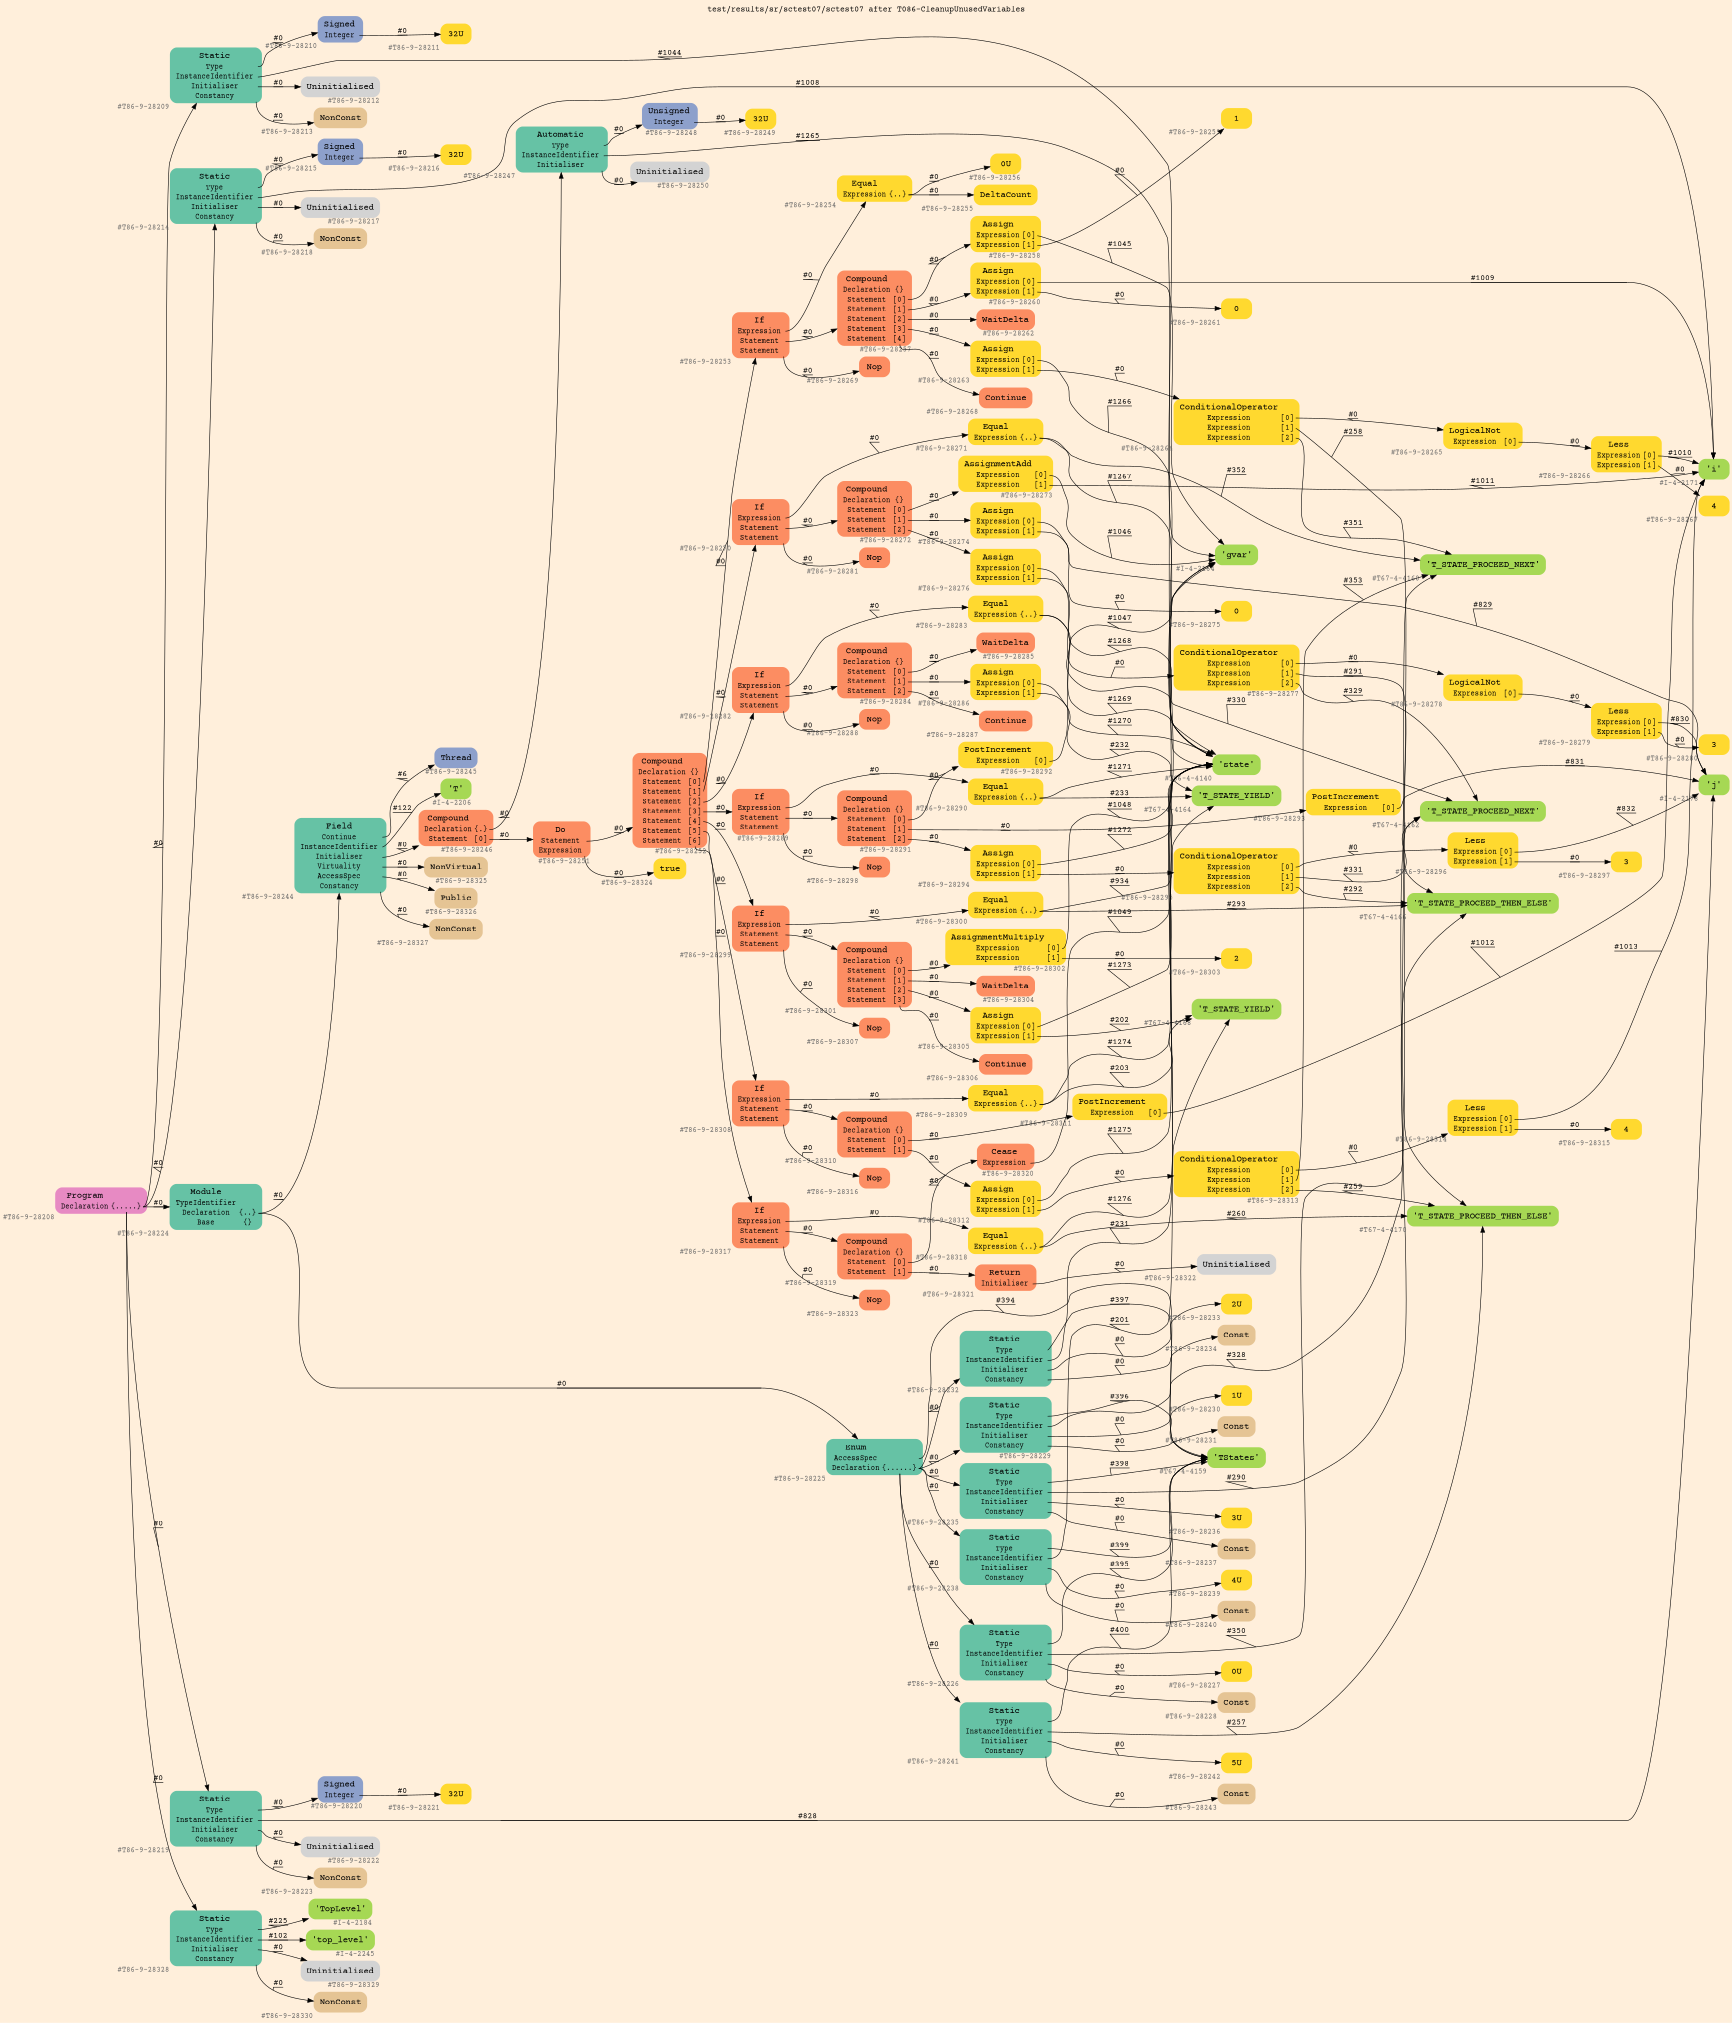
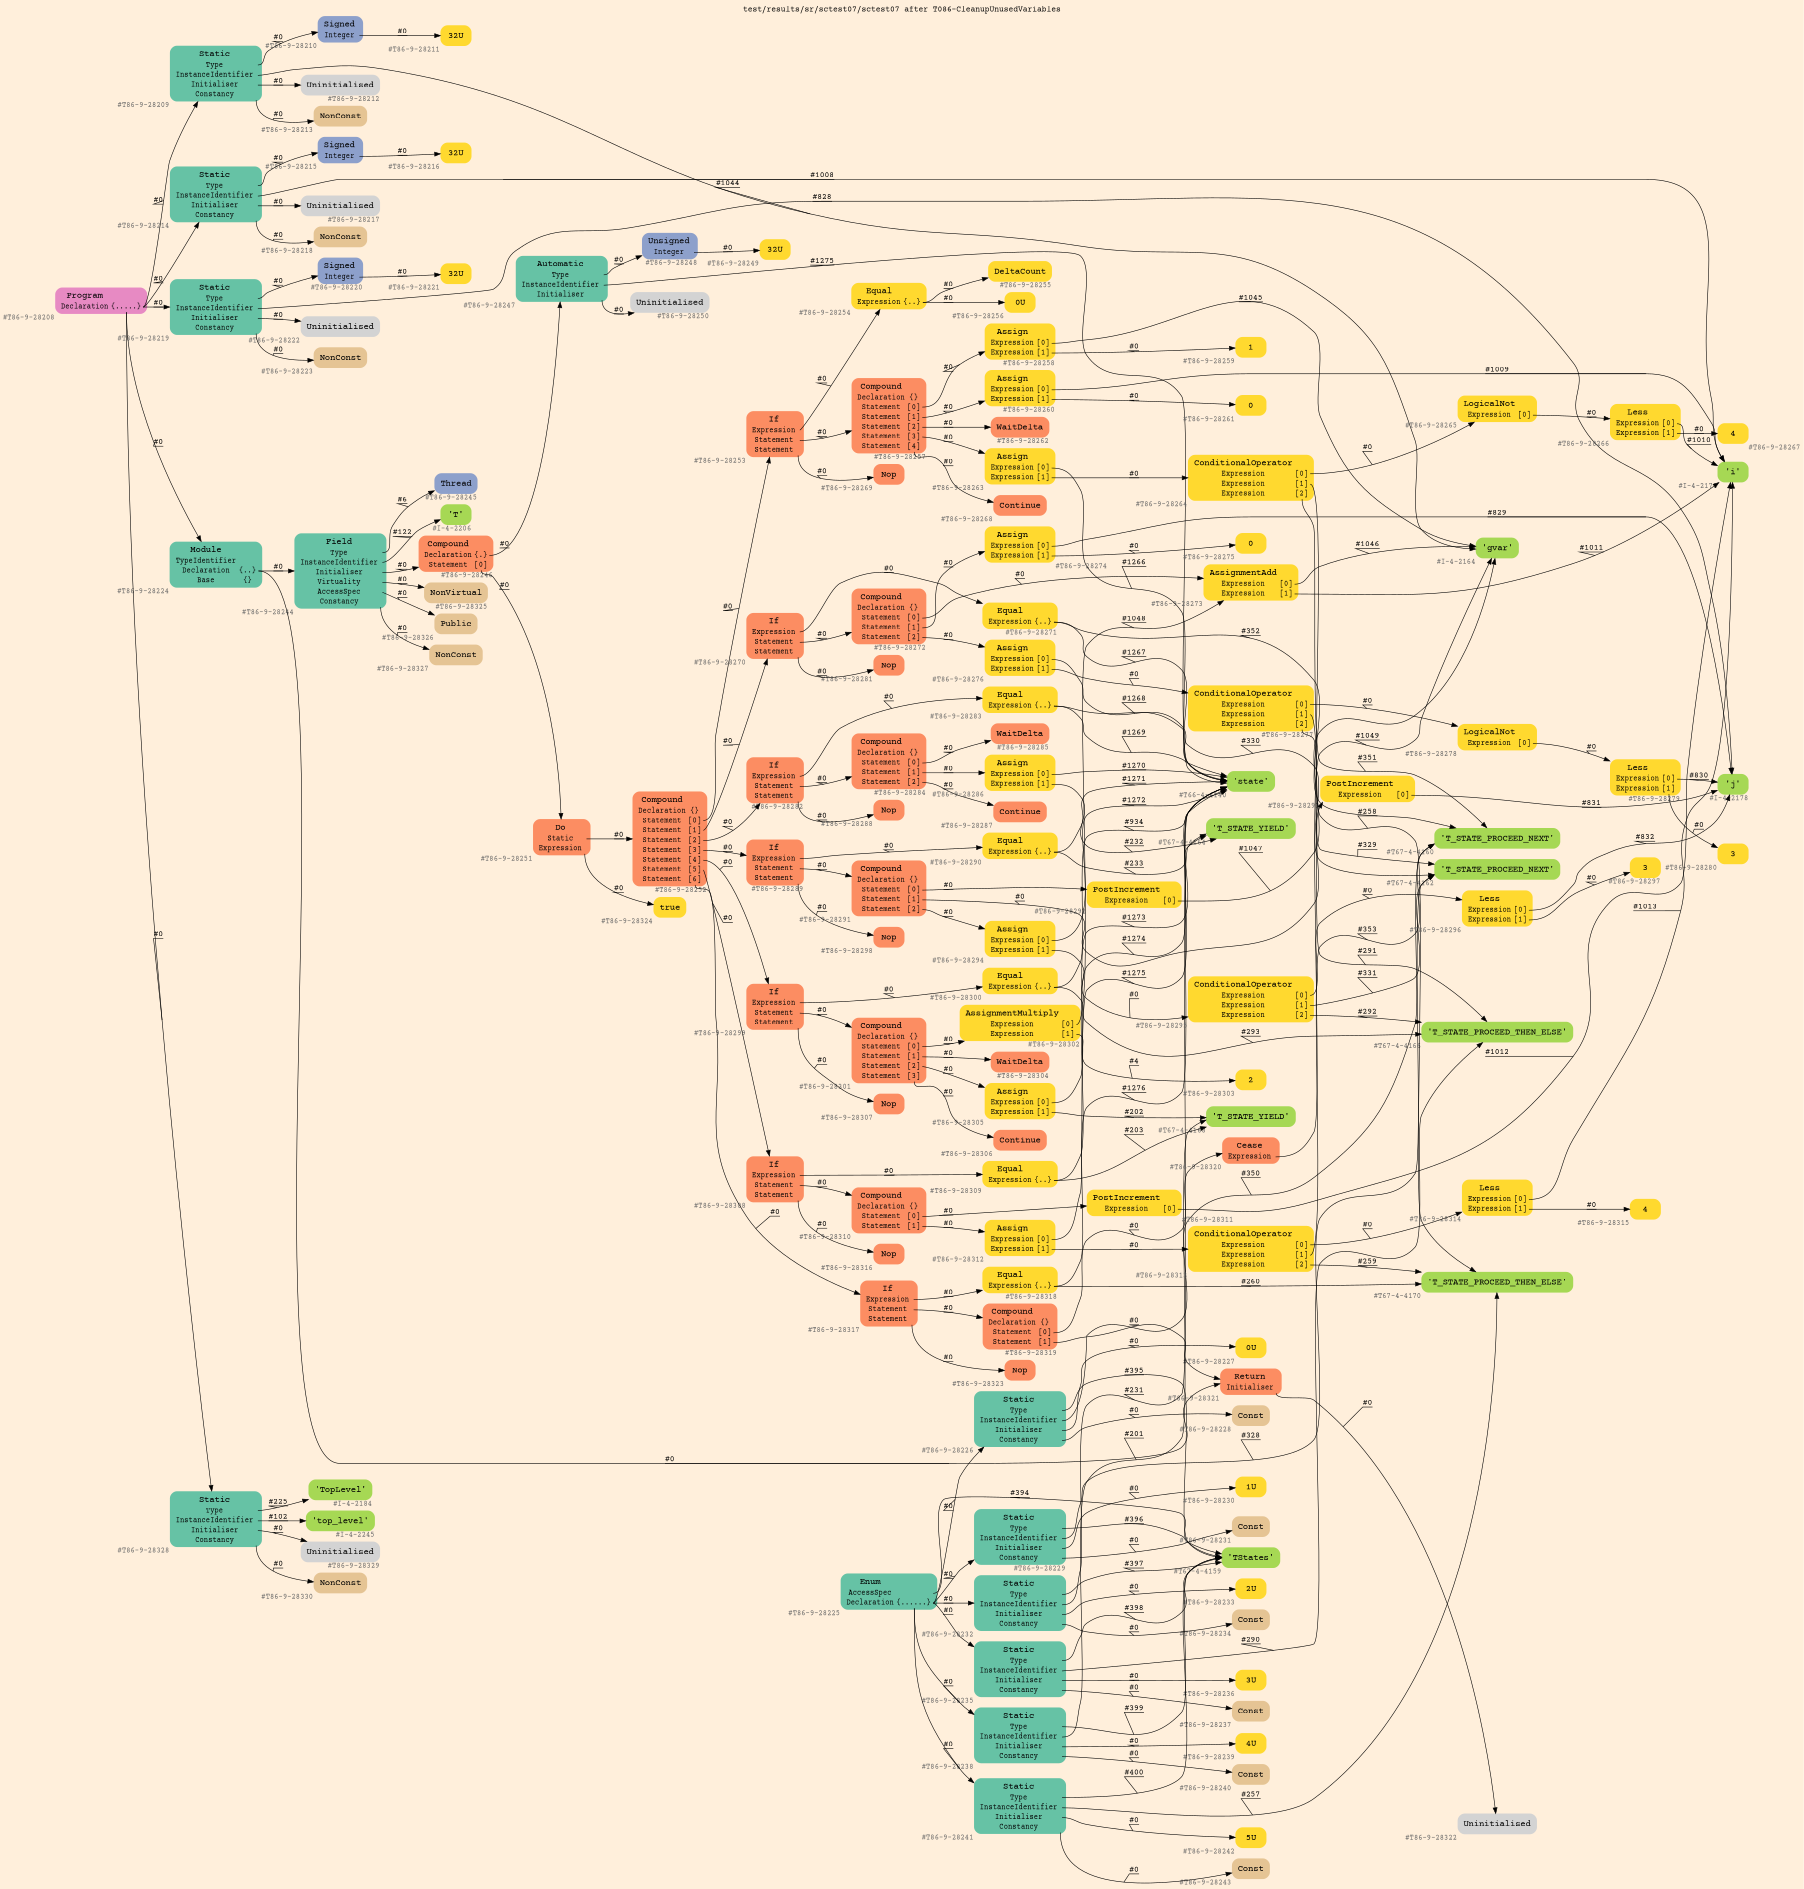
(808, 136) -> (822, 261)
(1162, 813) -> (1083, 764)
(339, 837) -> (339, 553)
(561, 841) -> (561, 838)
(1120, 954) -> (1134, 1061)
(494, 1388) -> (346, 1463)
